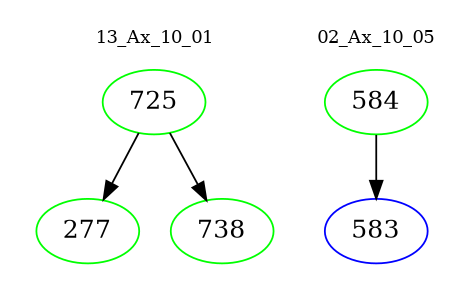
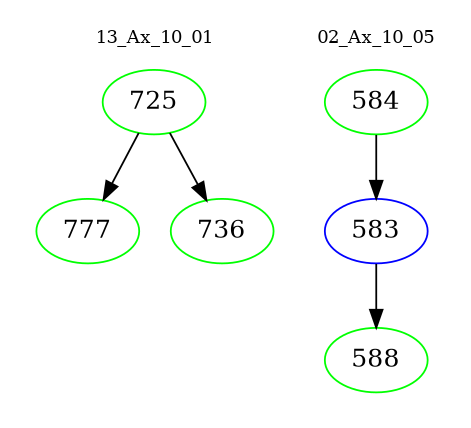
(88, 231) -> (88, 231)
(222, 231) -> (222, 231)
none -> (376, 360)
